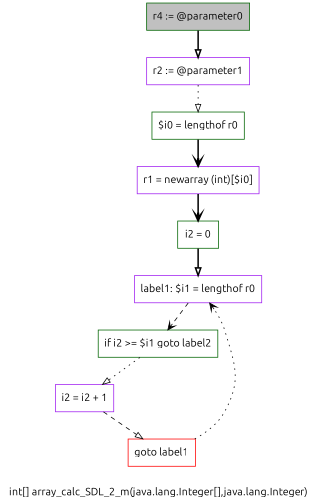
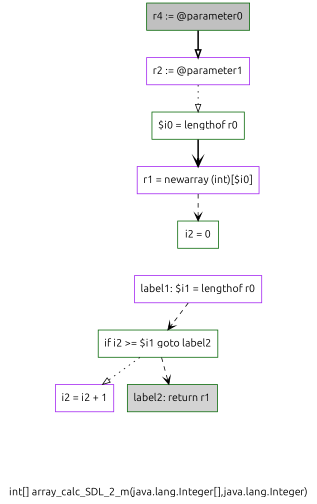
(198, 204) -> (198, 204)
(198, 258) -> none
none -> (172, 398)
(162, 453) -> none
